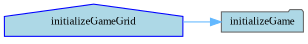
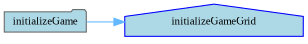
(197, 22) -> (100, 22)
